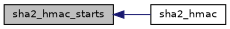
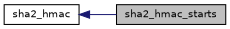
(137, 15) -> (103, 15)
